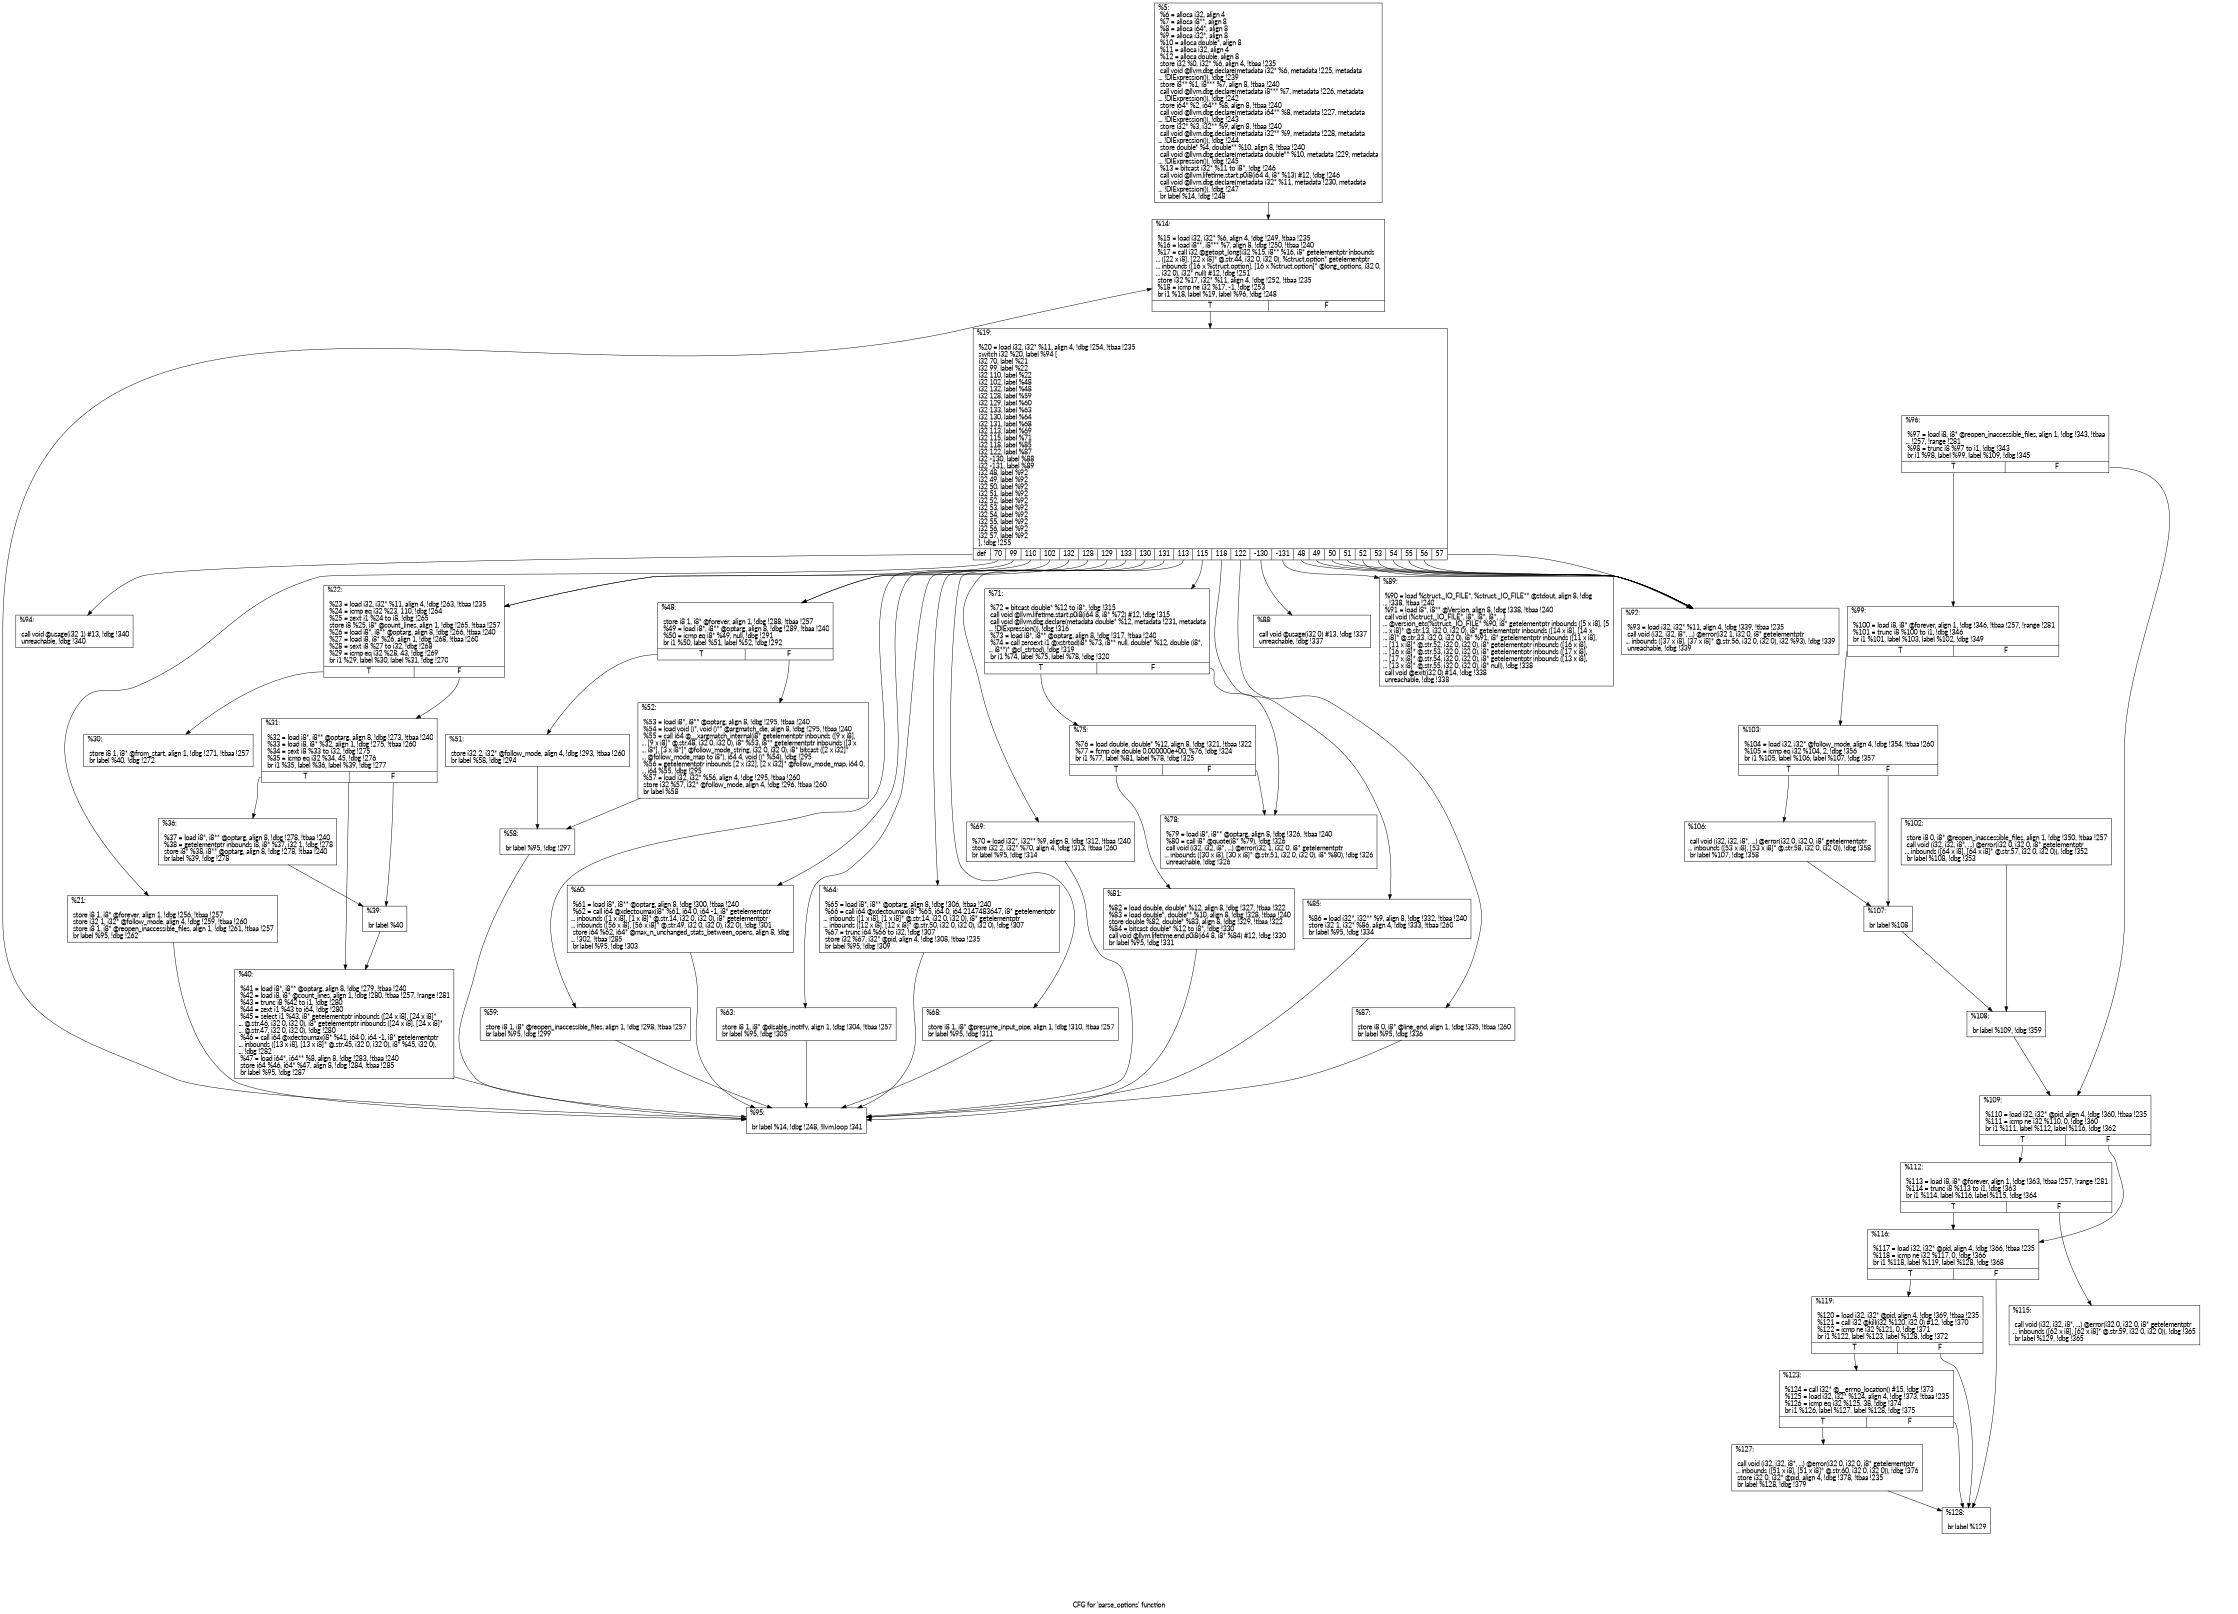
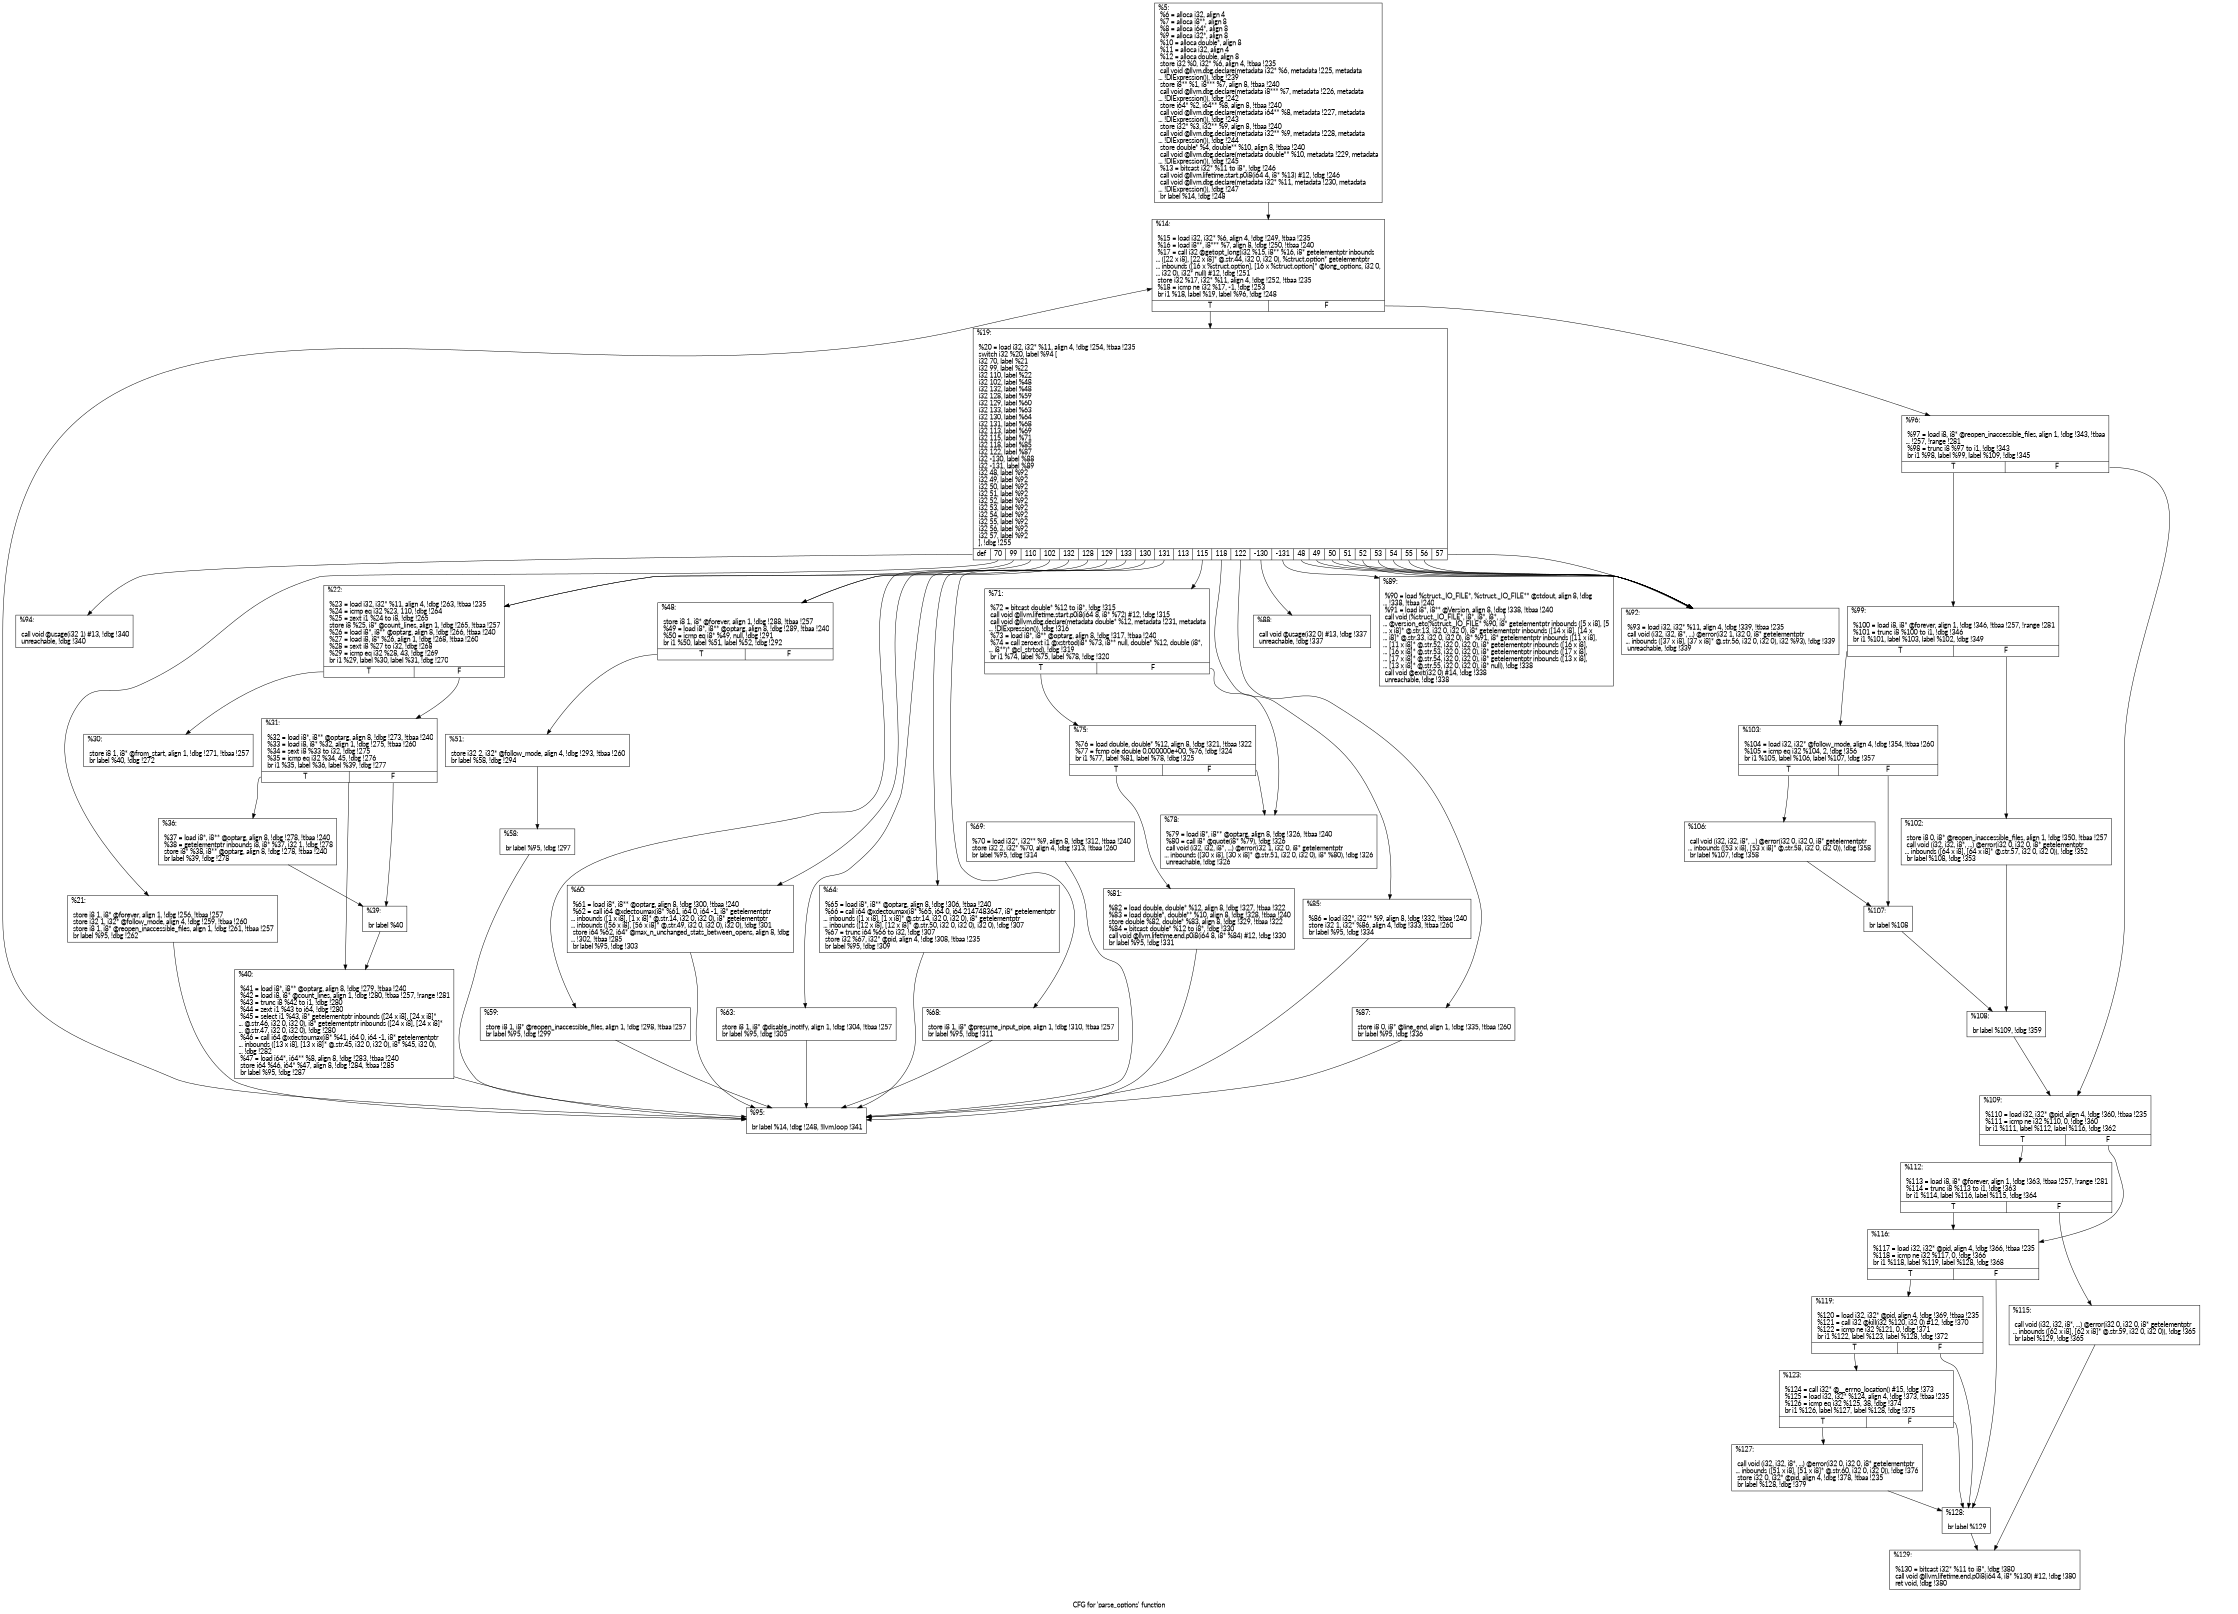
none -> (1659, 339)
(966, 599) -> none
none -> (2006, 735)
(753, 750) -> none
none -> (1985, 1570)
